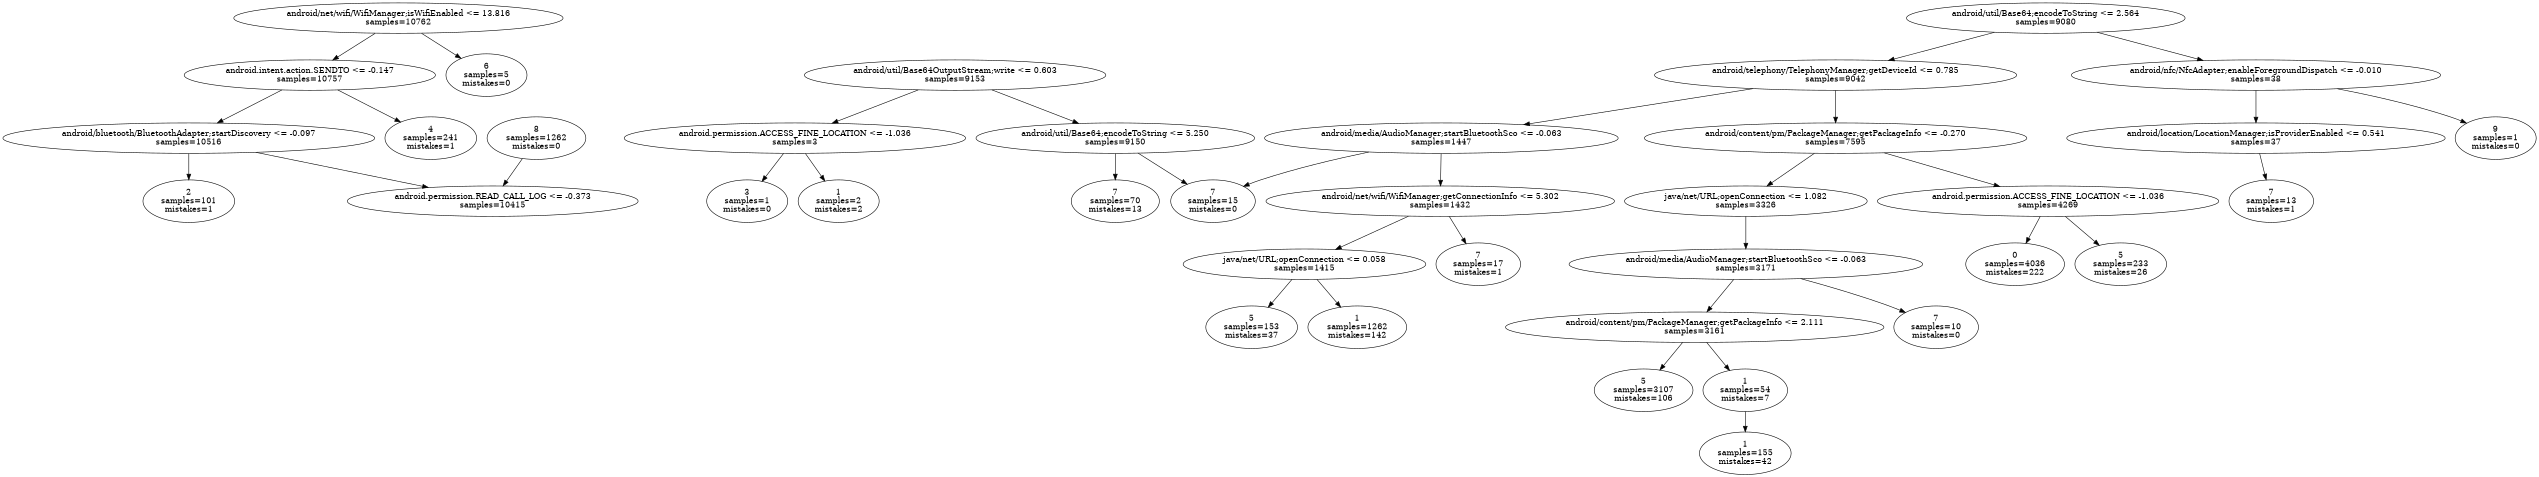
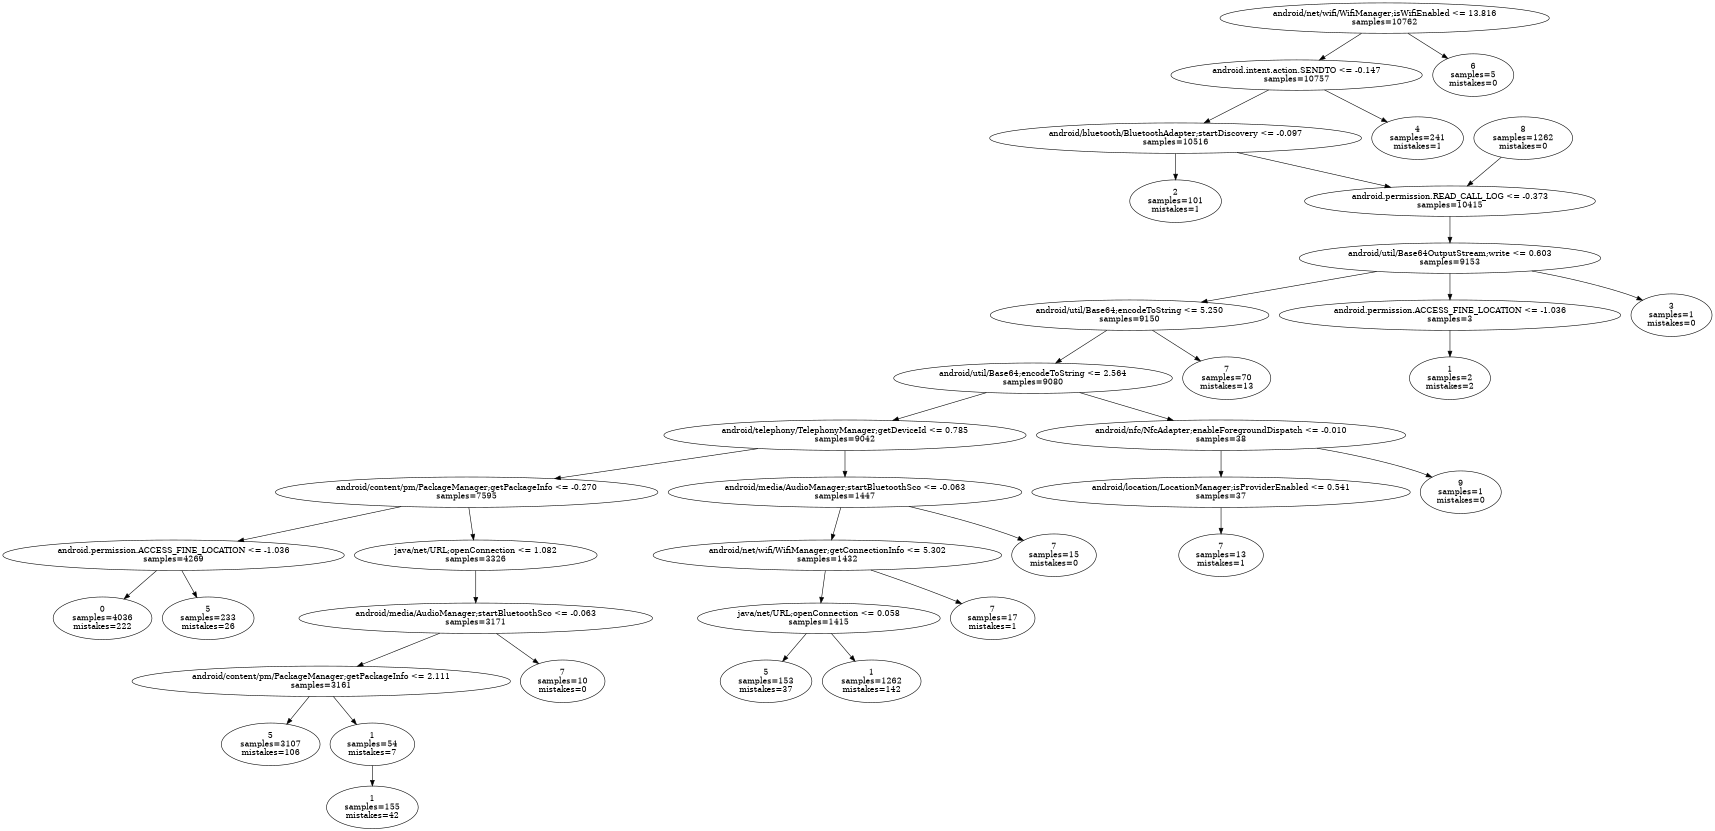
(775, 165) -> (1585, 282)
(1160, 167) -> (1084, 345)
none -> (1450, 227)
